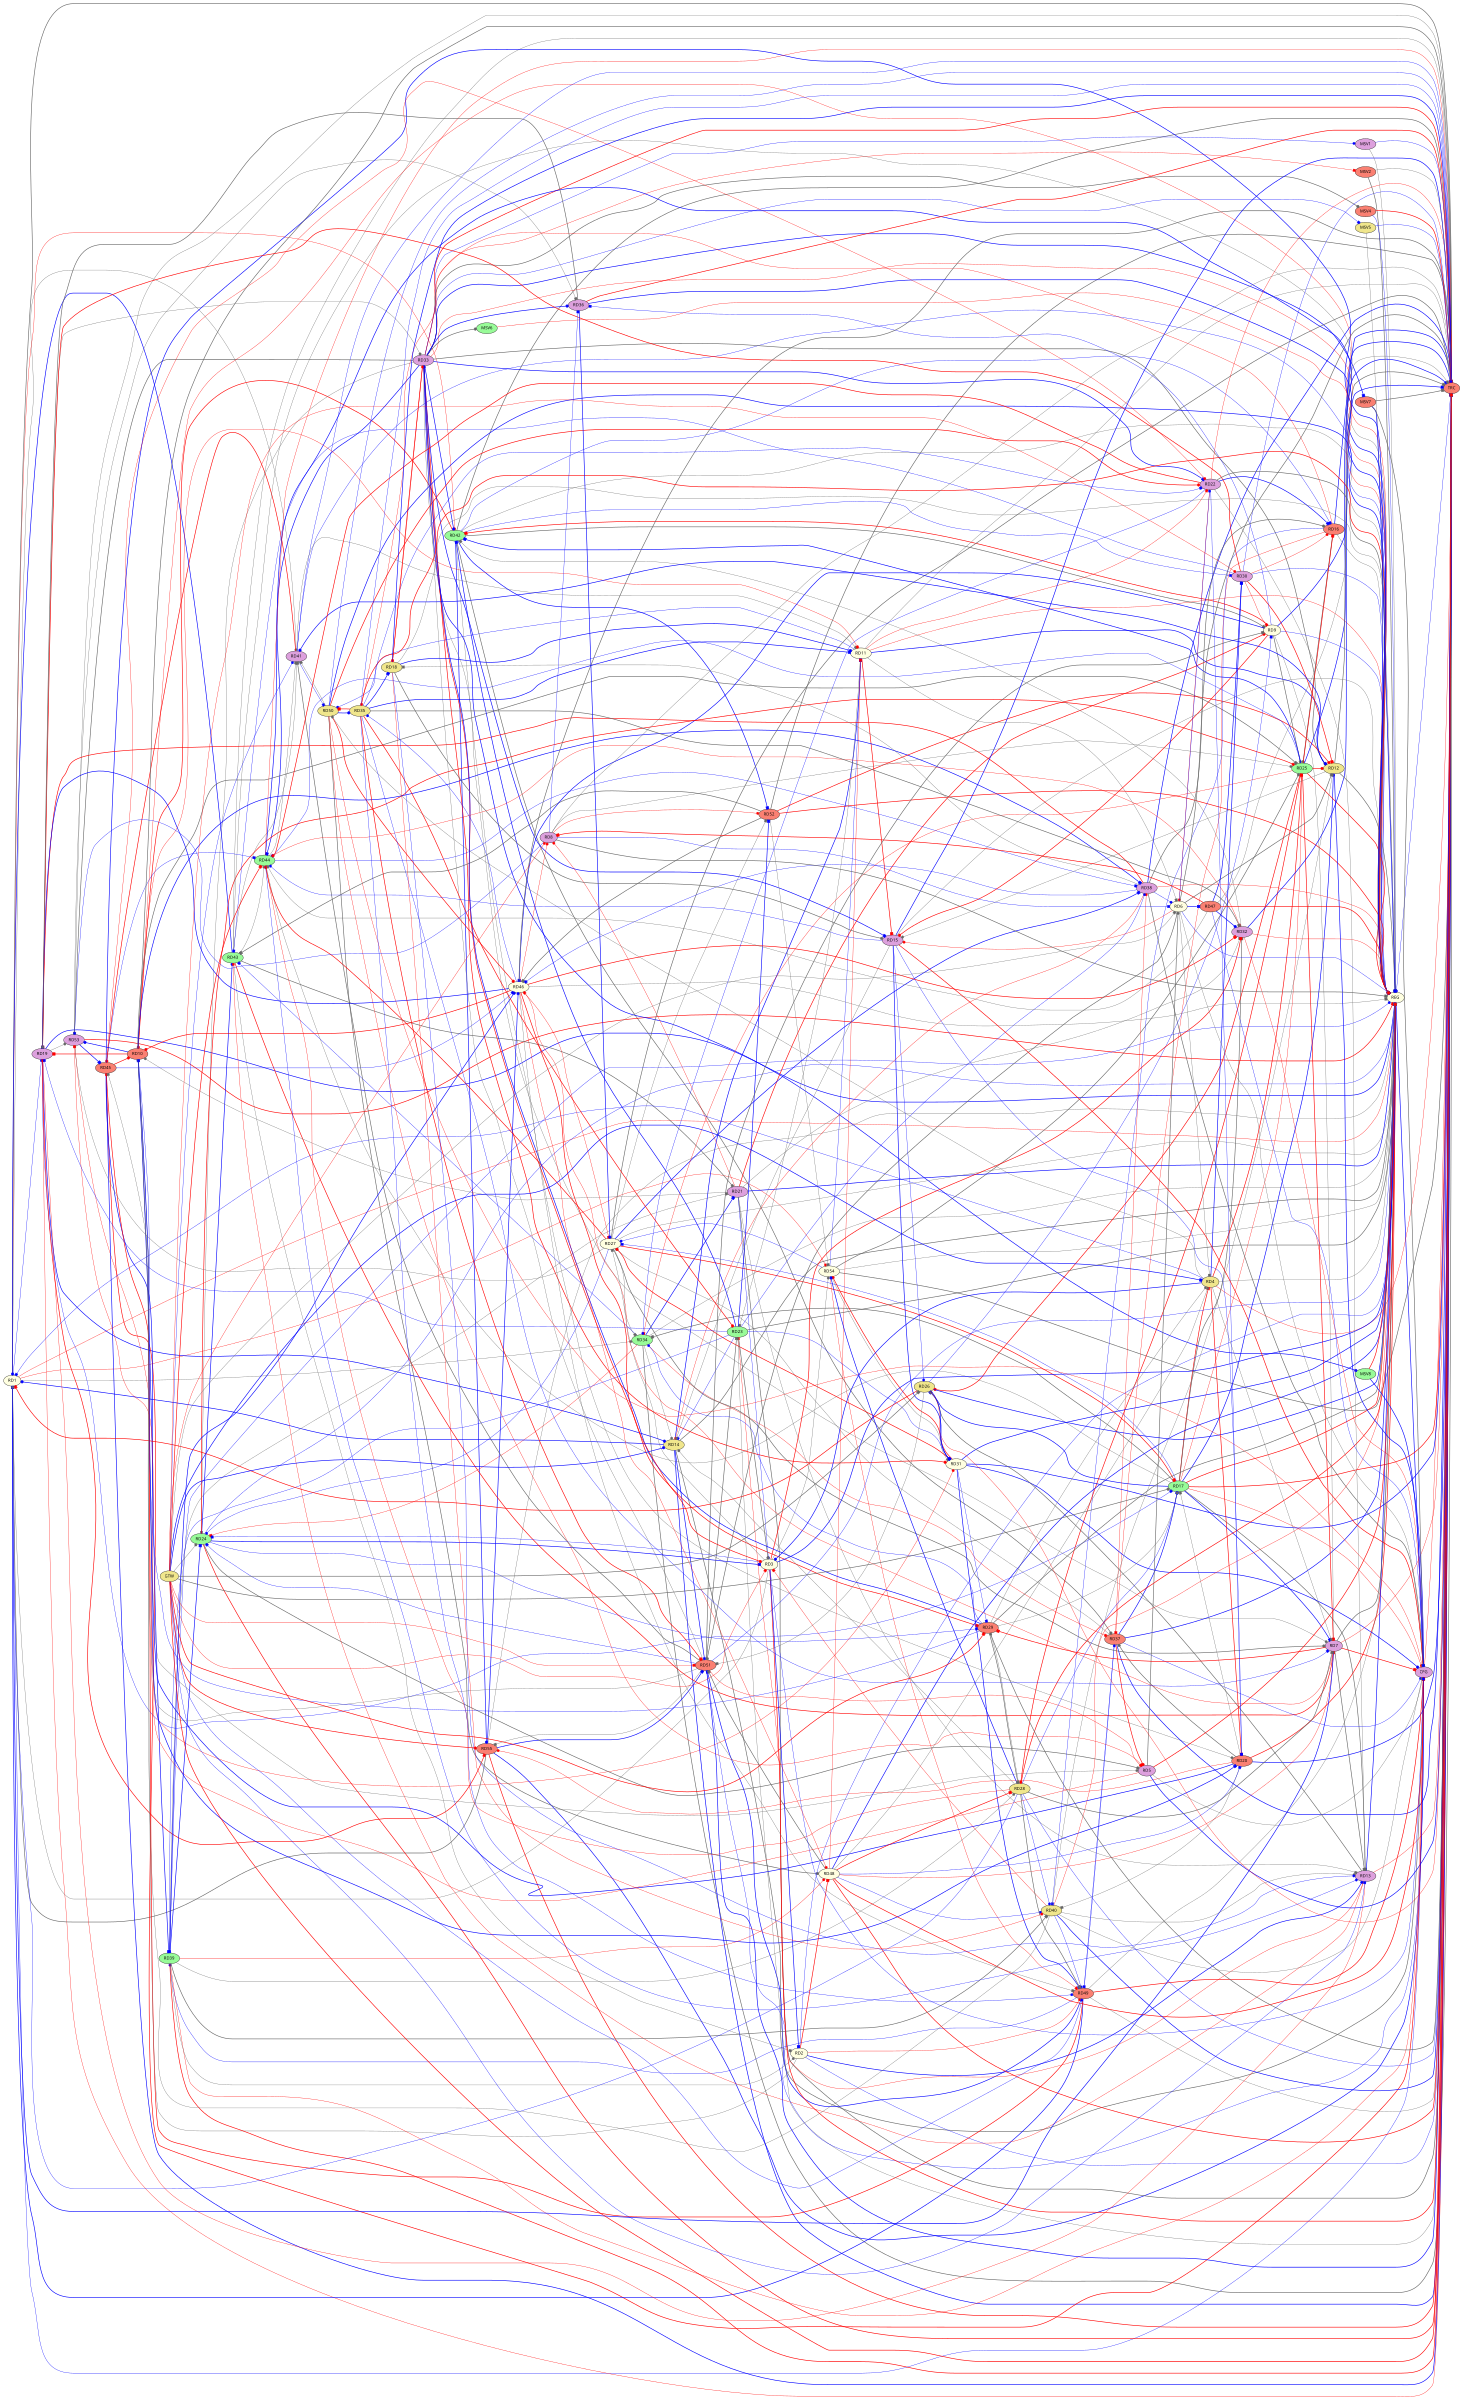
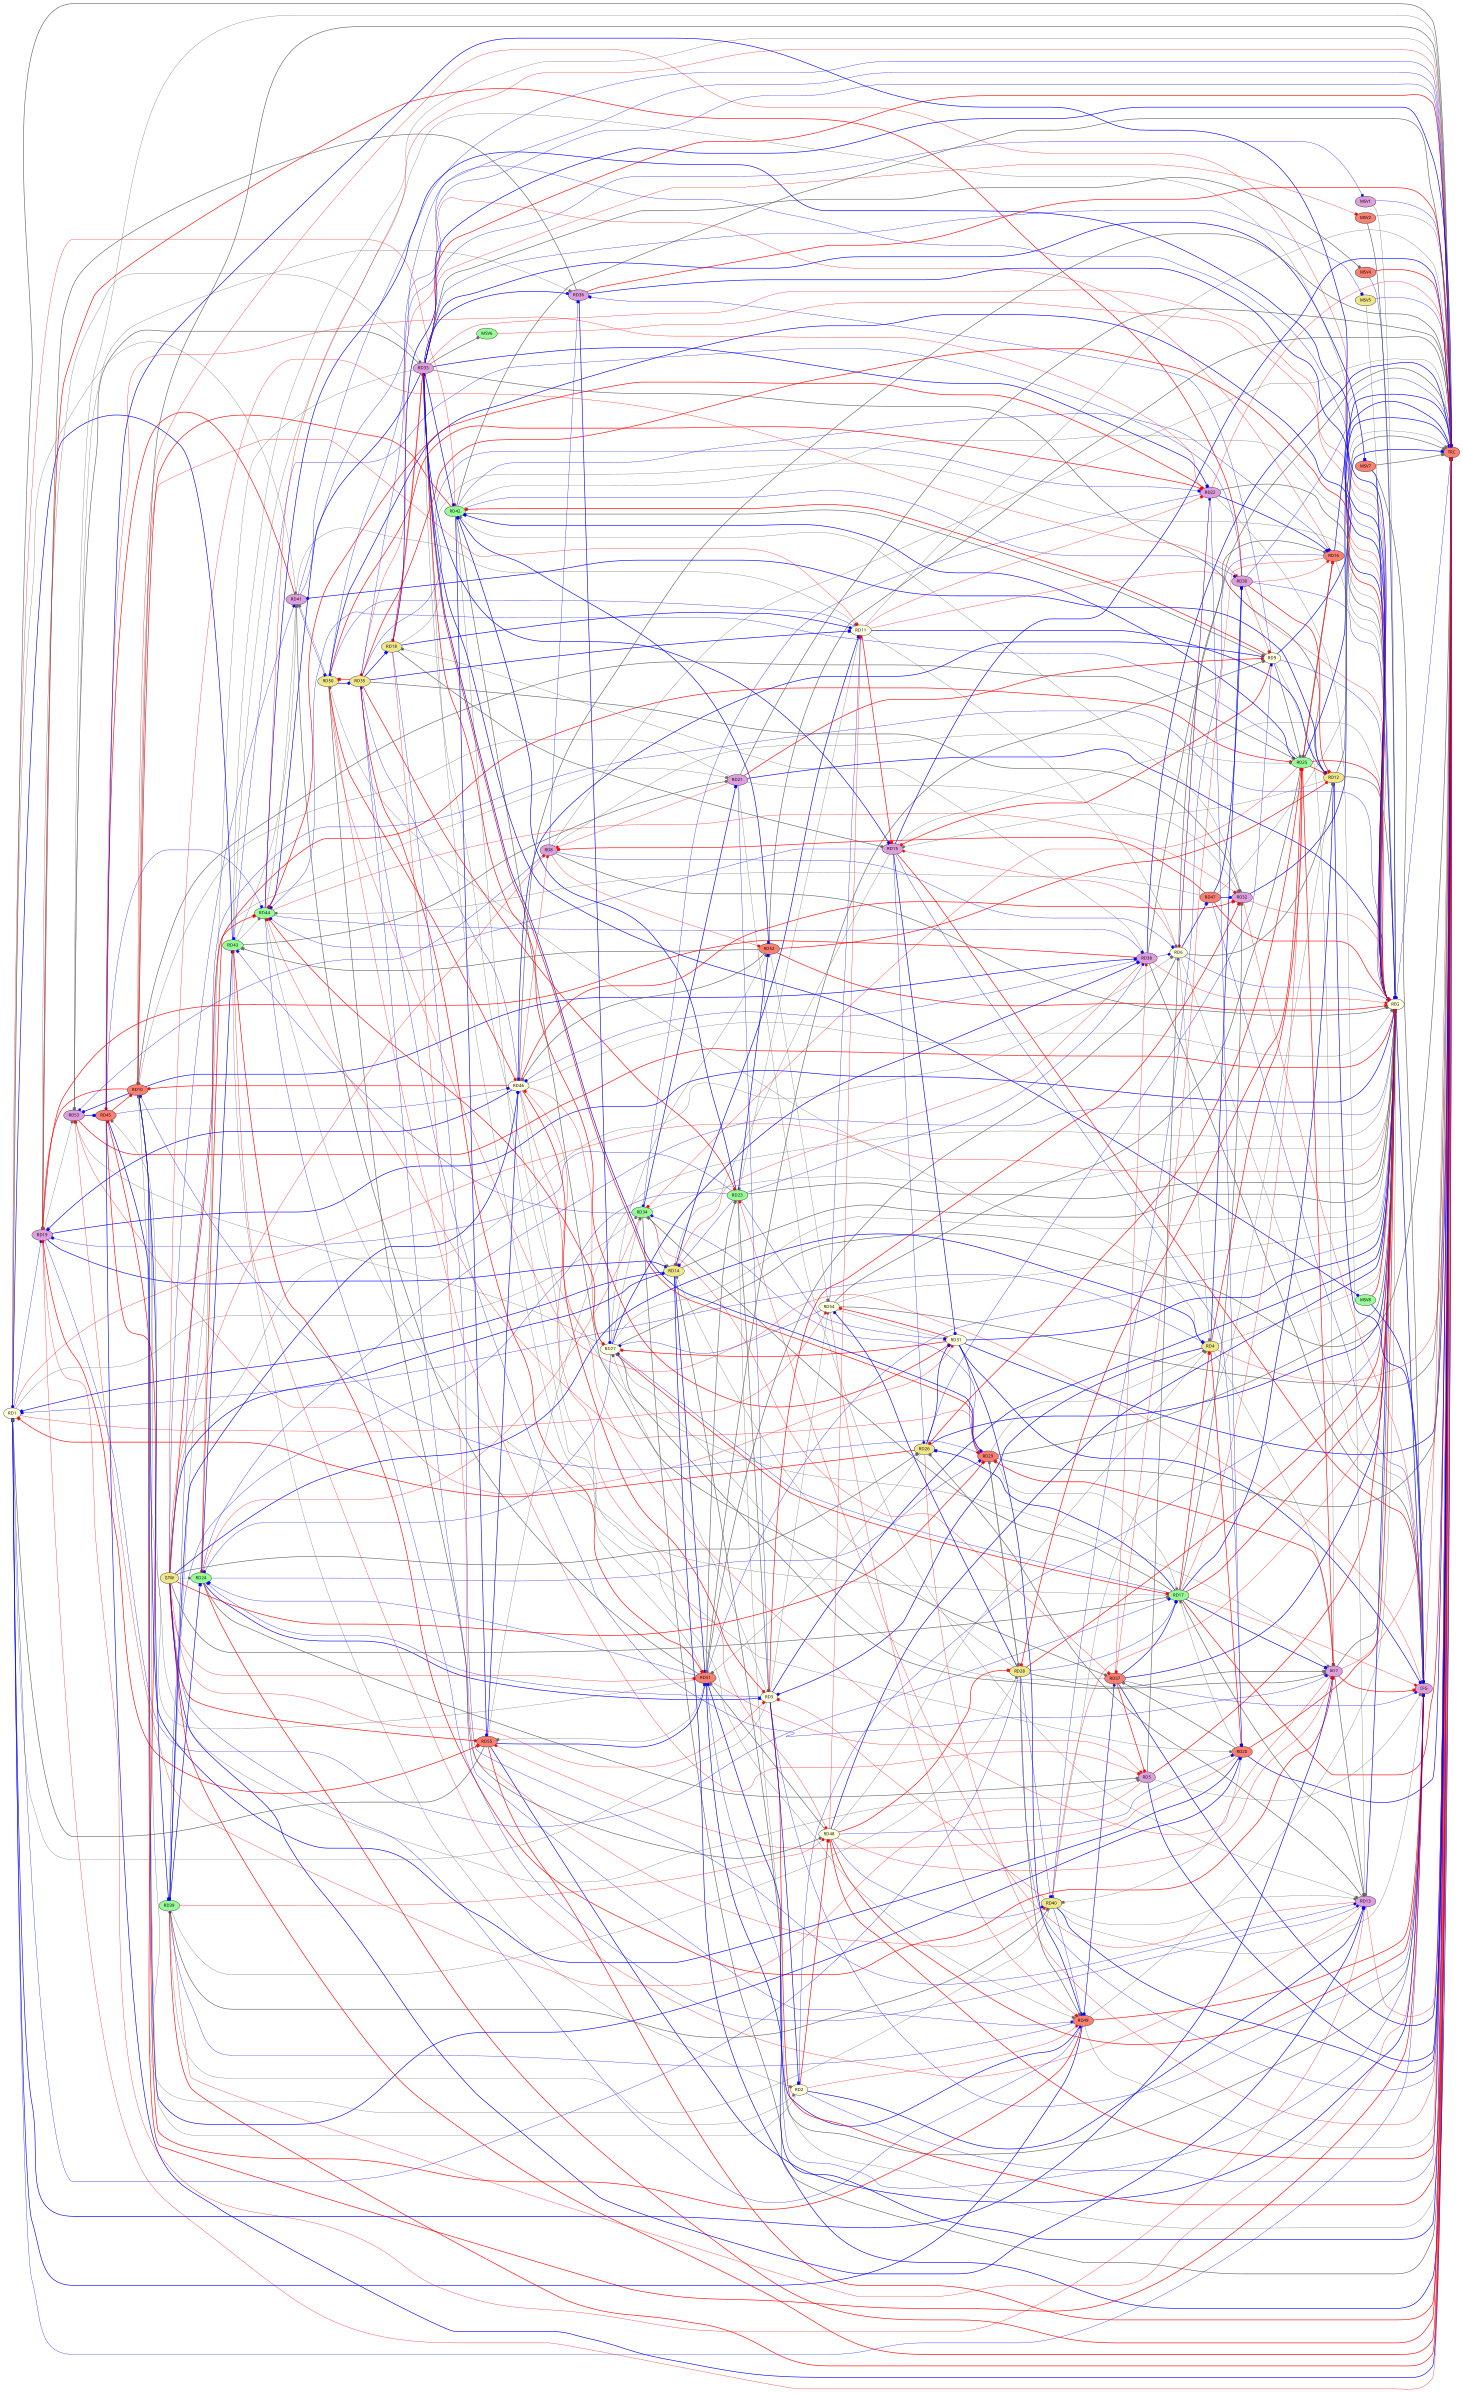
(424, 1607) -> (534, 1355)
(670, 2235) -> (674, 2225)
